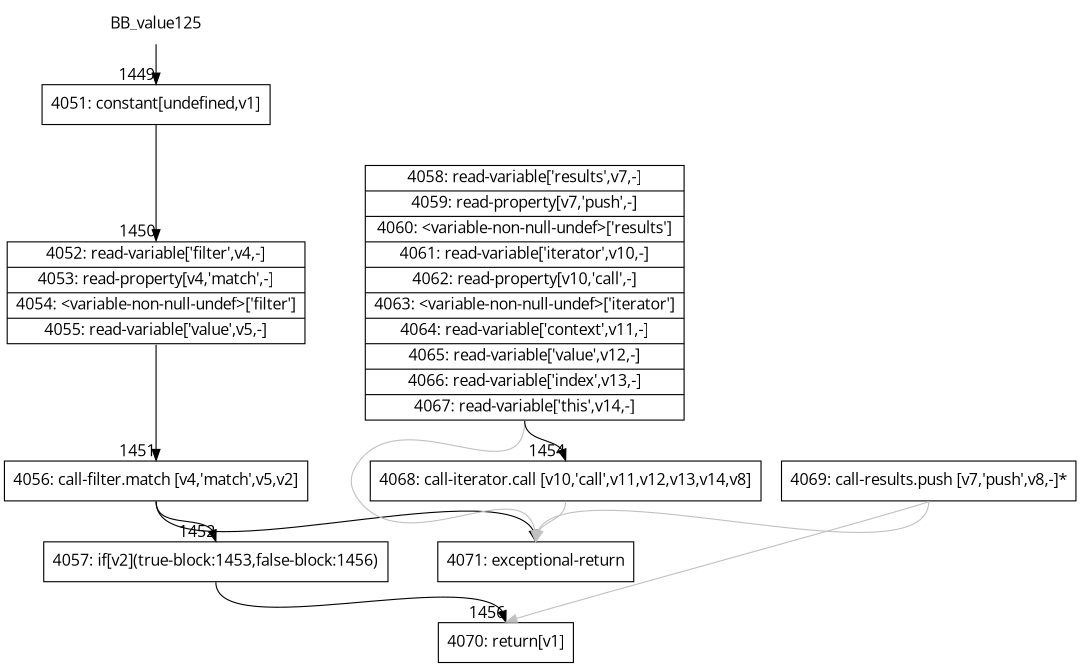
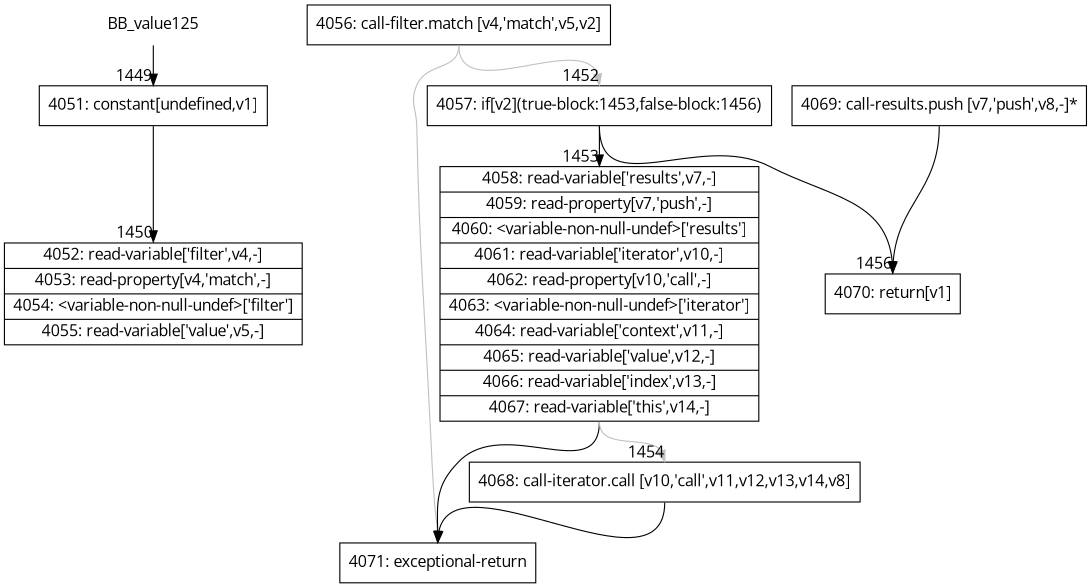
none -> (599, 141)
(156, 397) -> none
(540, 439) -> (626, 441)
(351, 482) -> (498, 445)
(555, 518) -> (557, 524)
(180, 521) -> (524, 66)
(341, 522) -> (422, 277)
(737, 522) -> none
(723, 560) -> (919, 195)
